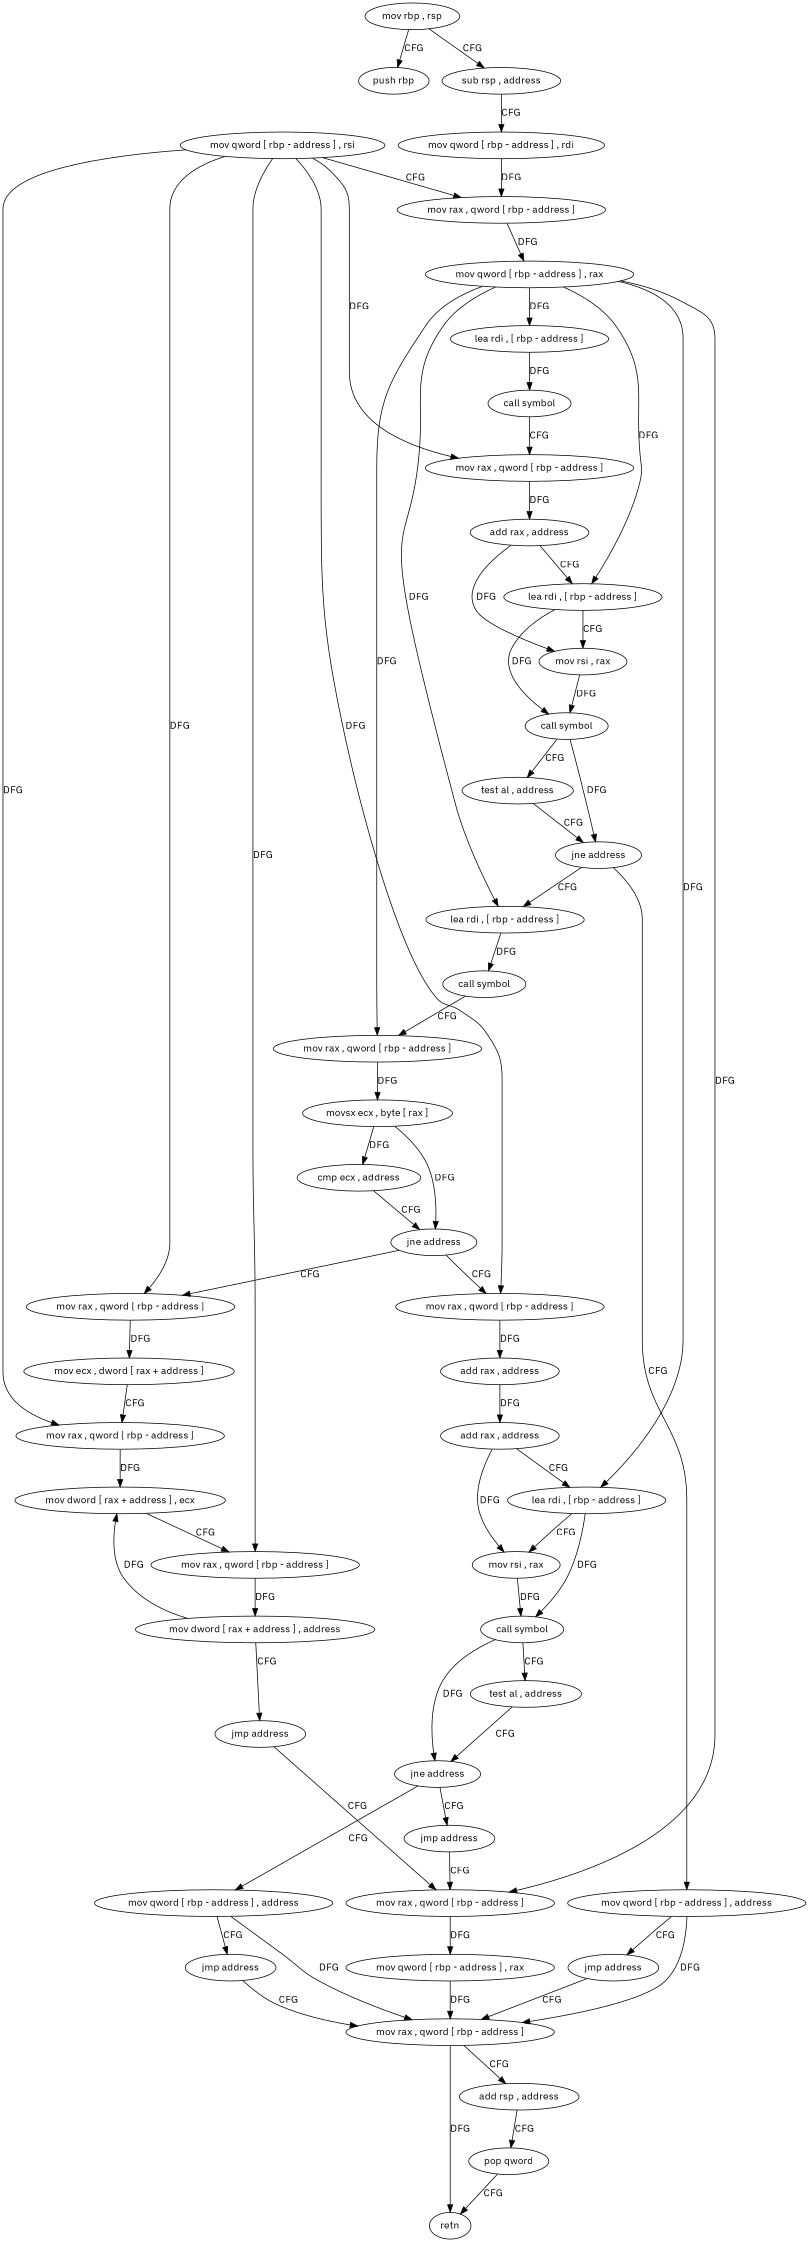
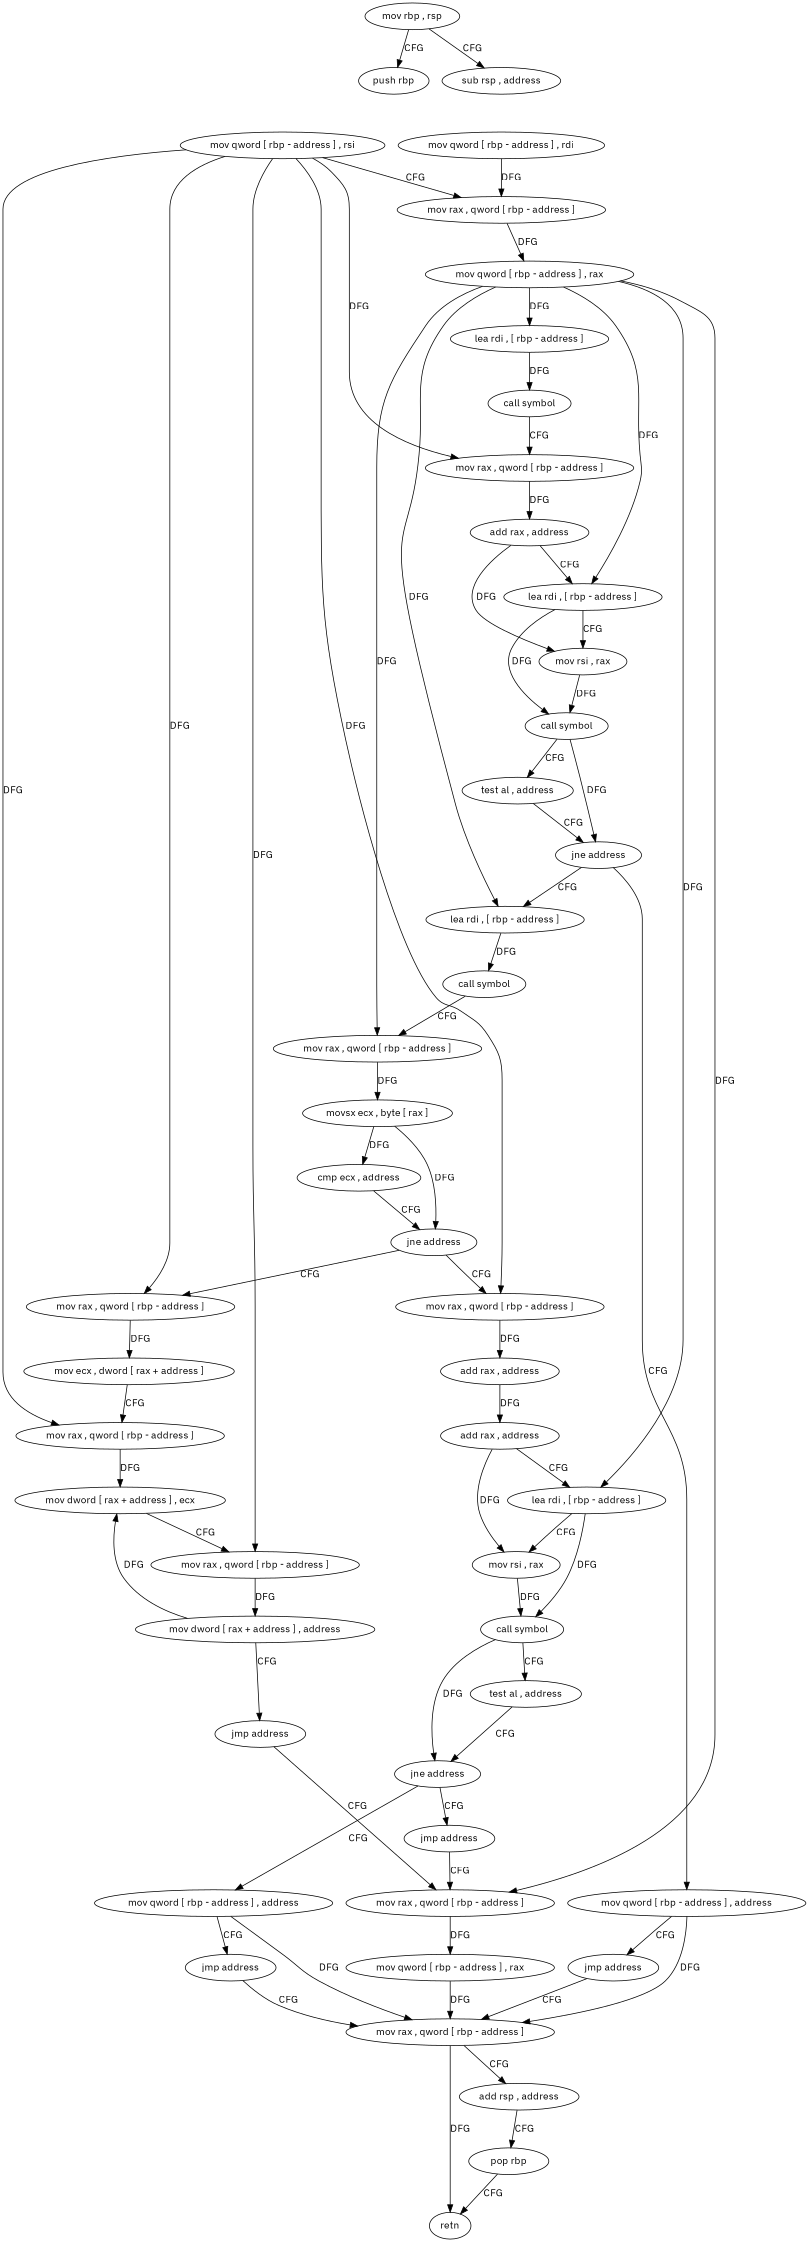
(501, 109) -> none
(509, 2161) -> (509, 2161)
